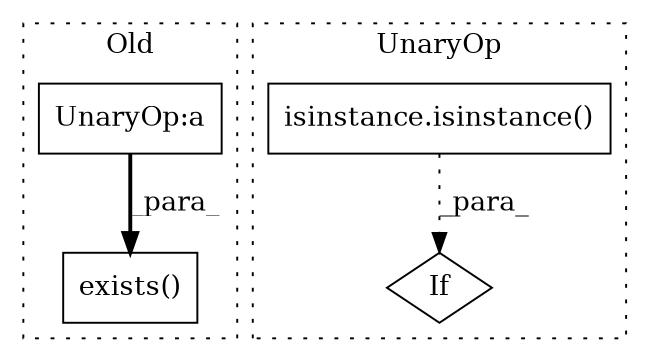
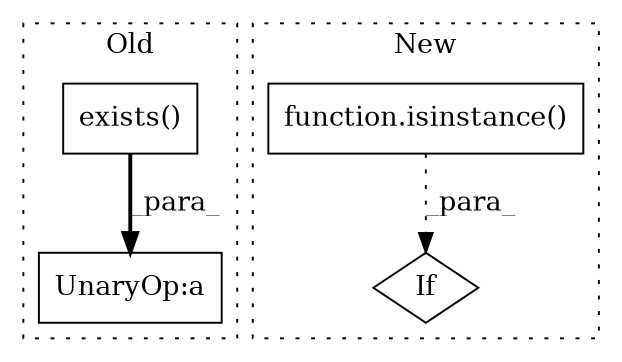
(439, 46) -> (426, 46)
(439, 119) -> (426, 119)
(130, 193) -> (130, 193)
